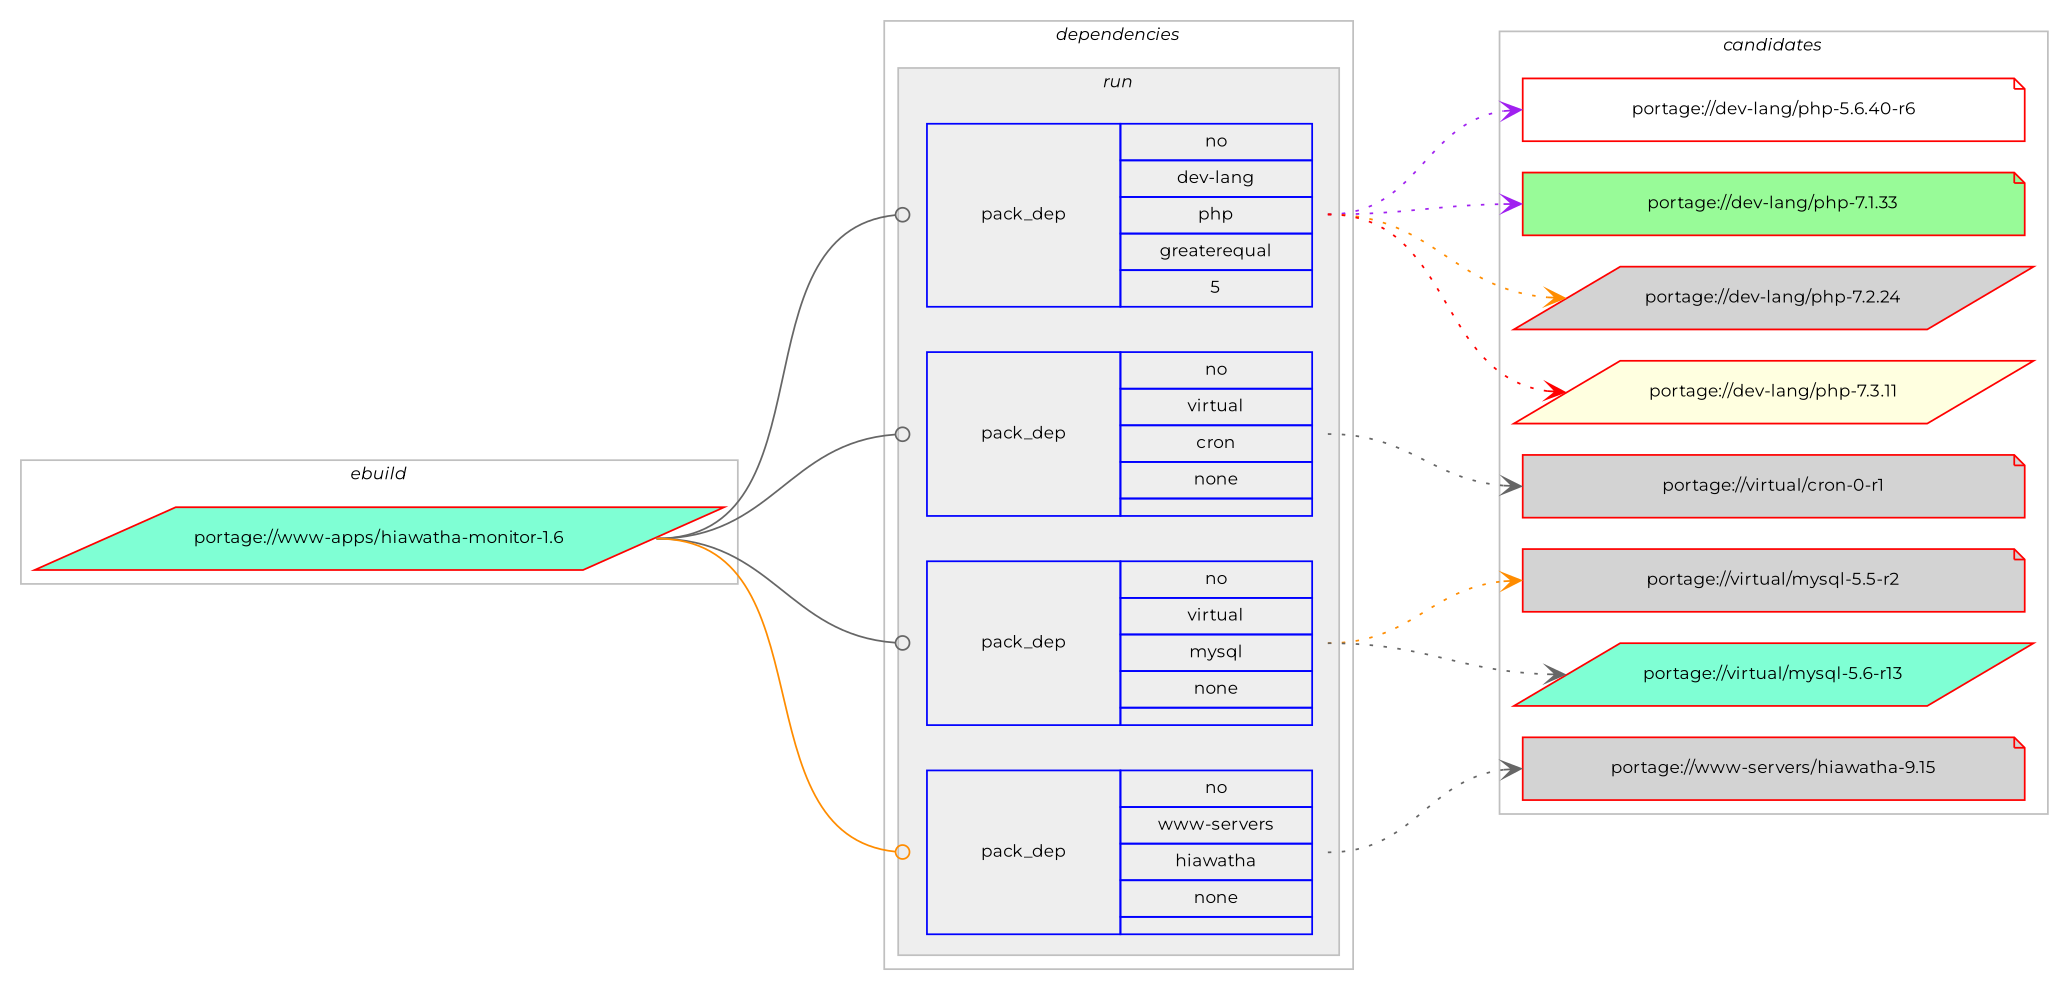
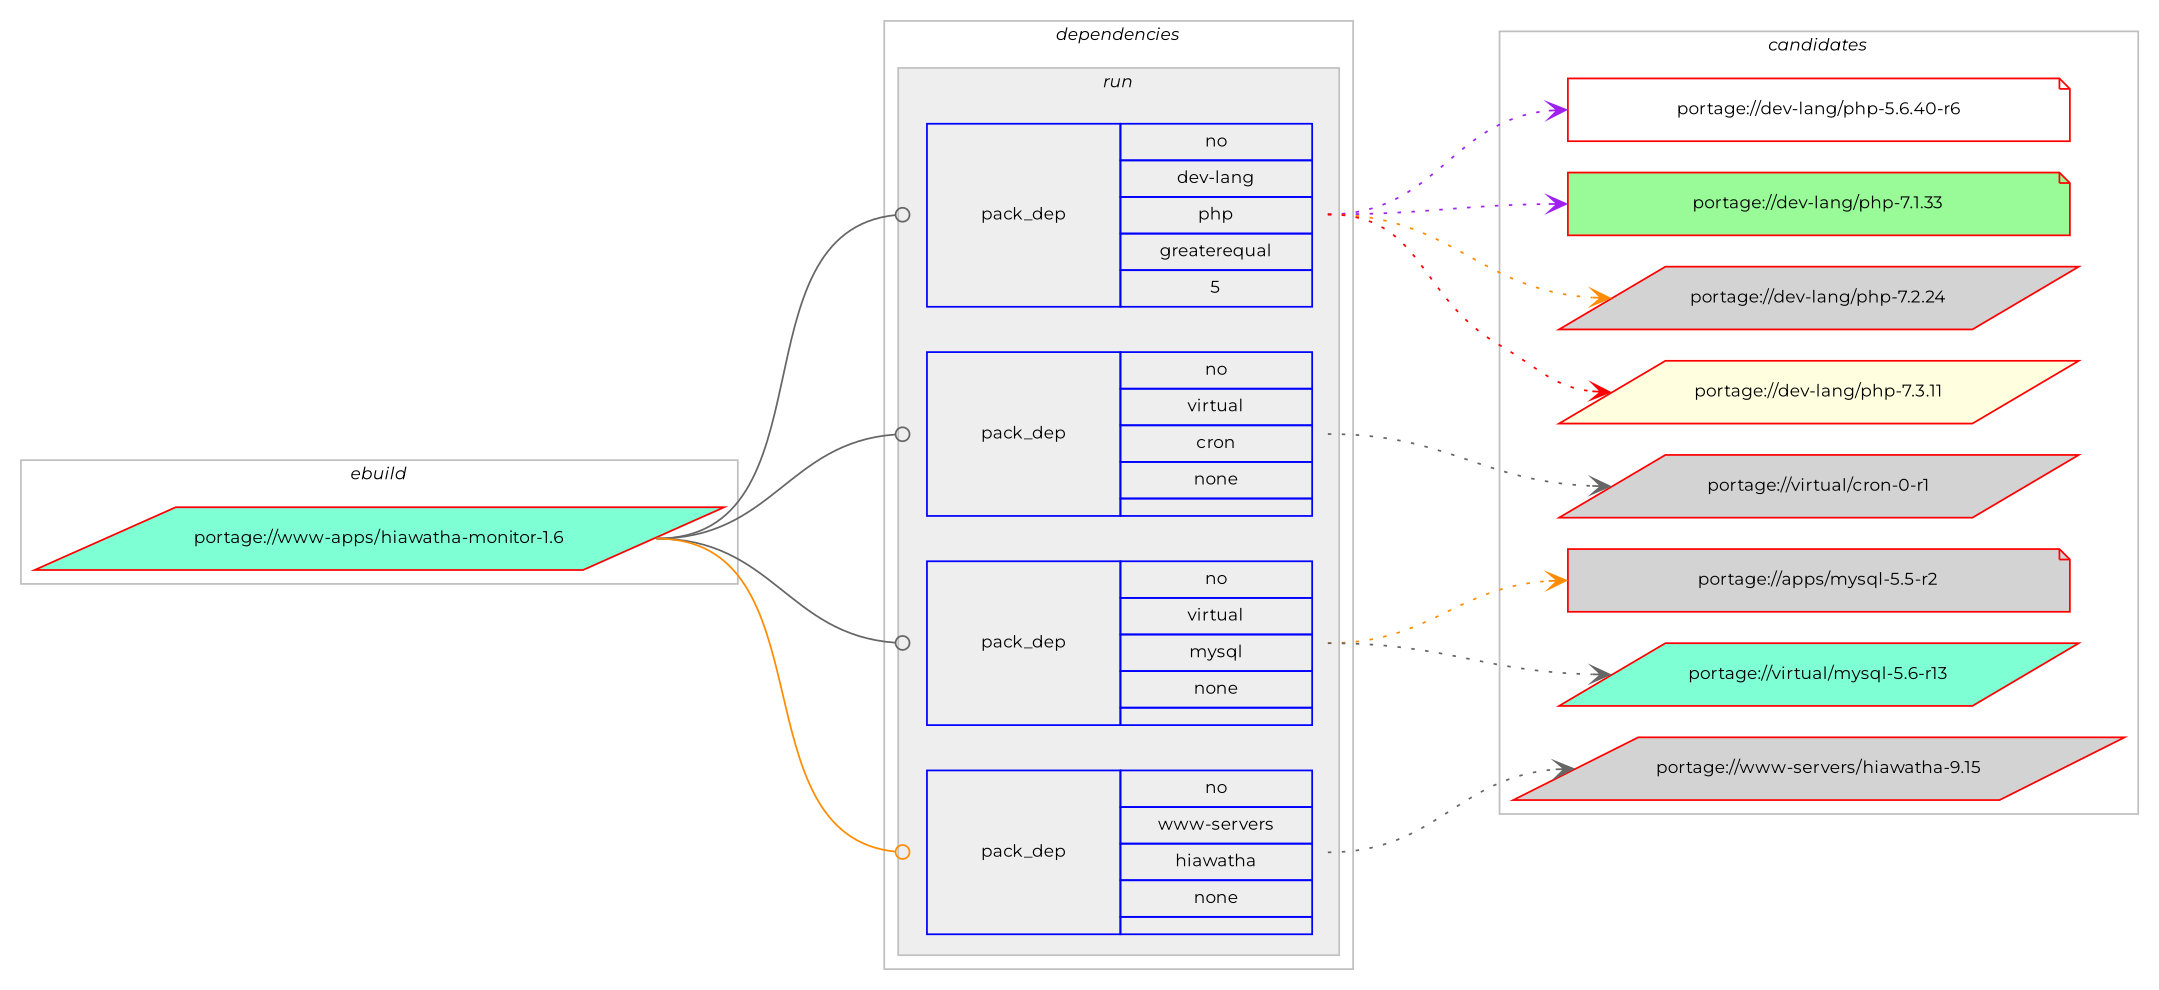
(1774, 486) -> (1819, 486)
(1774, 580) -> (1819, 580)
(1774, 769) -> (1819, 769)
